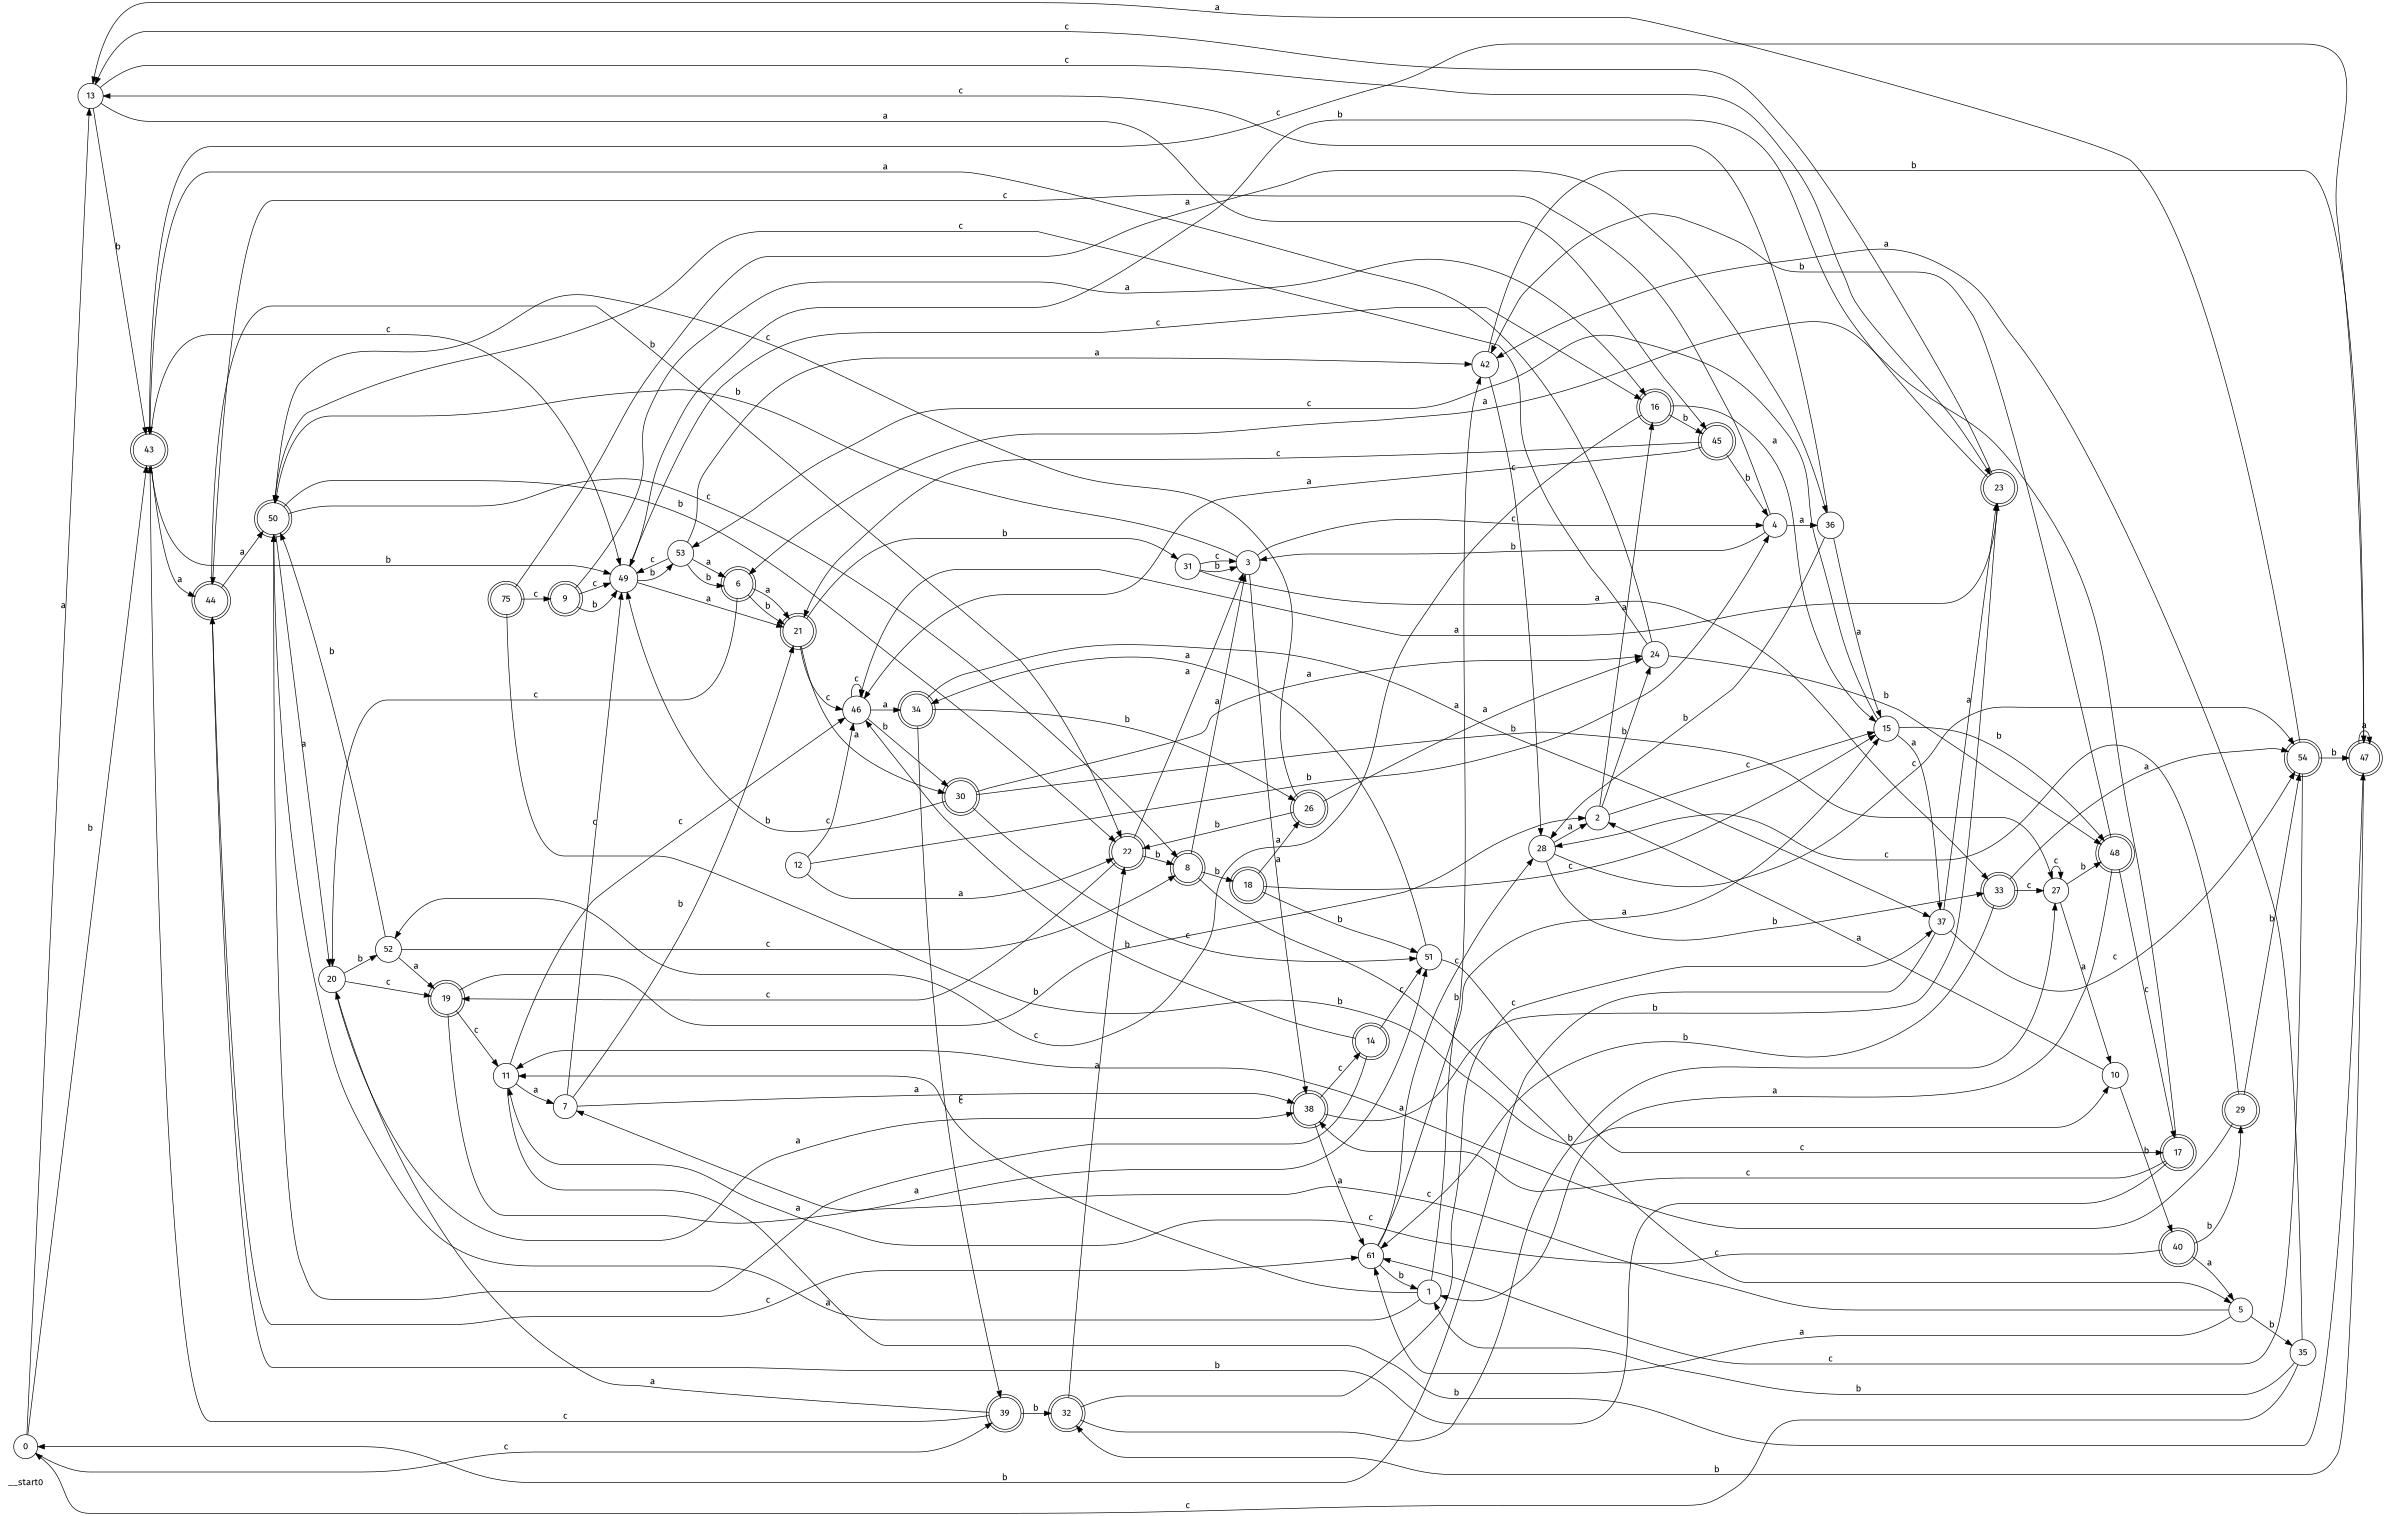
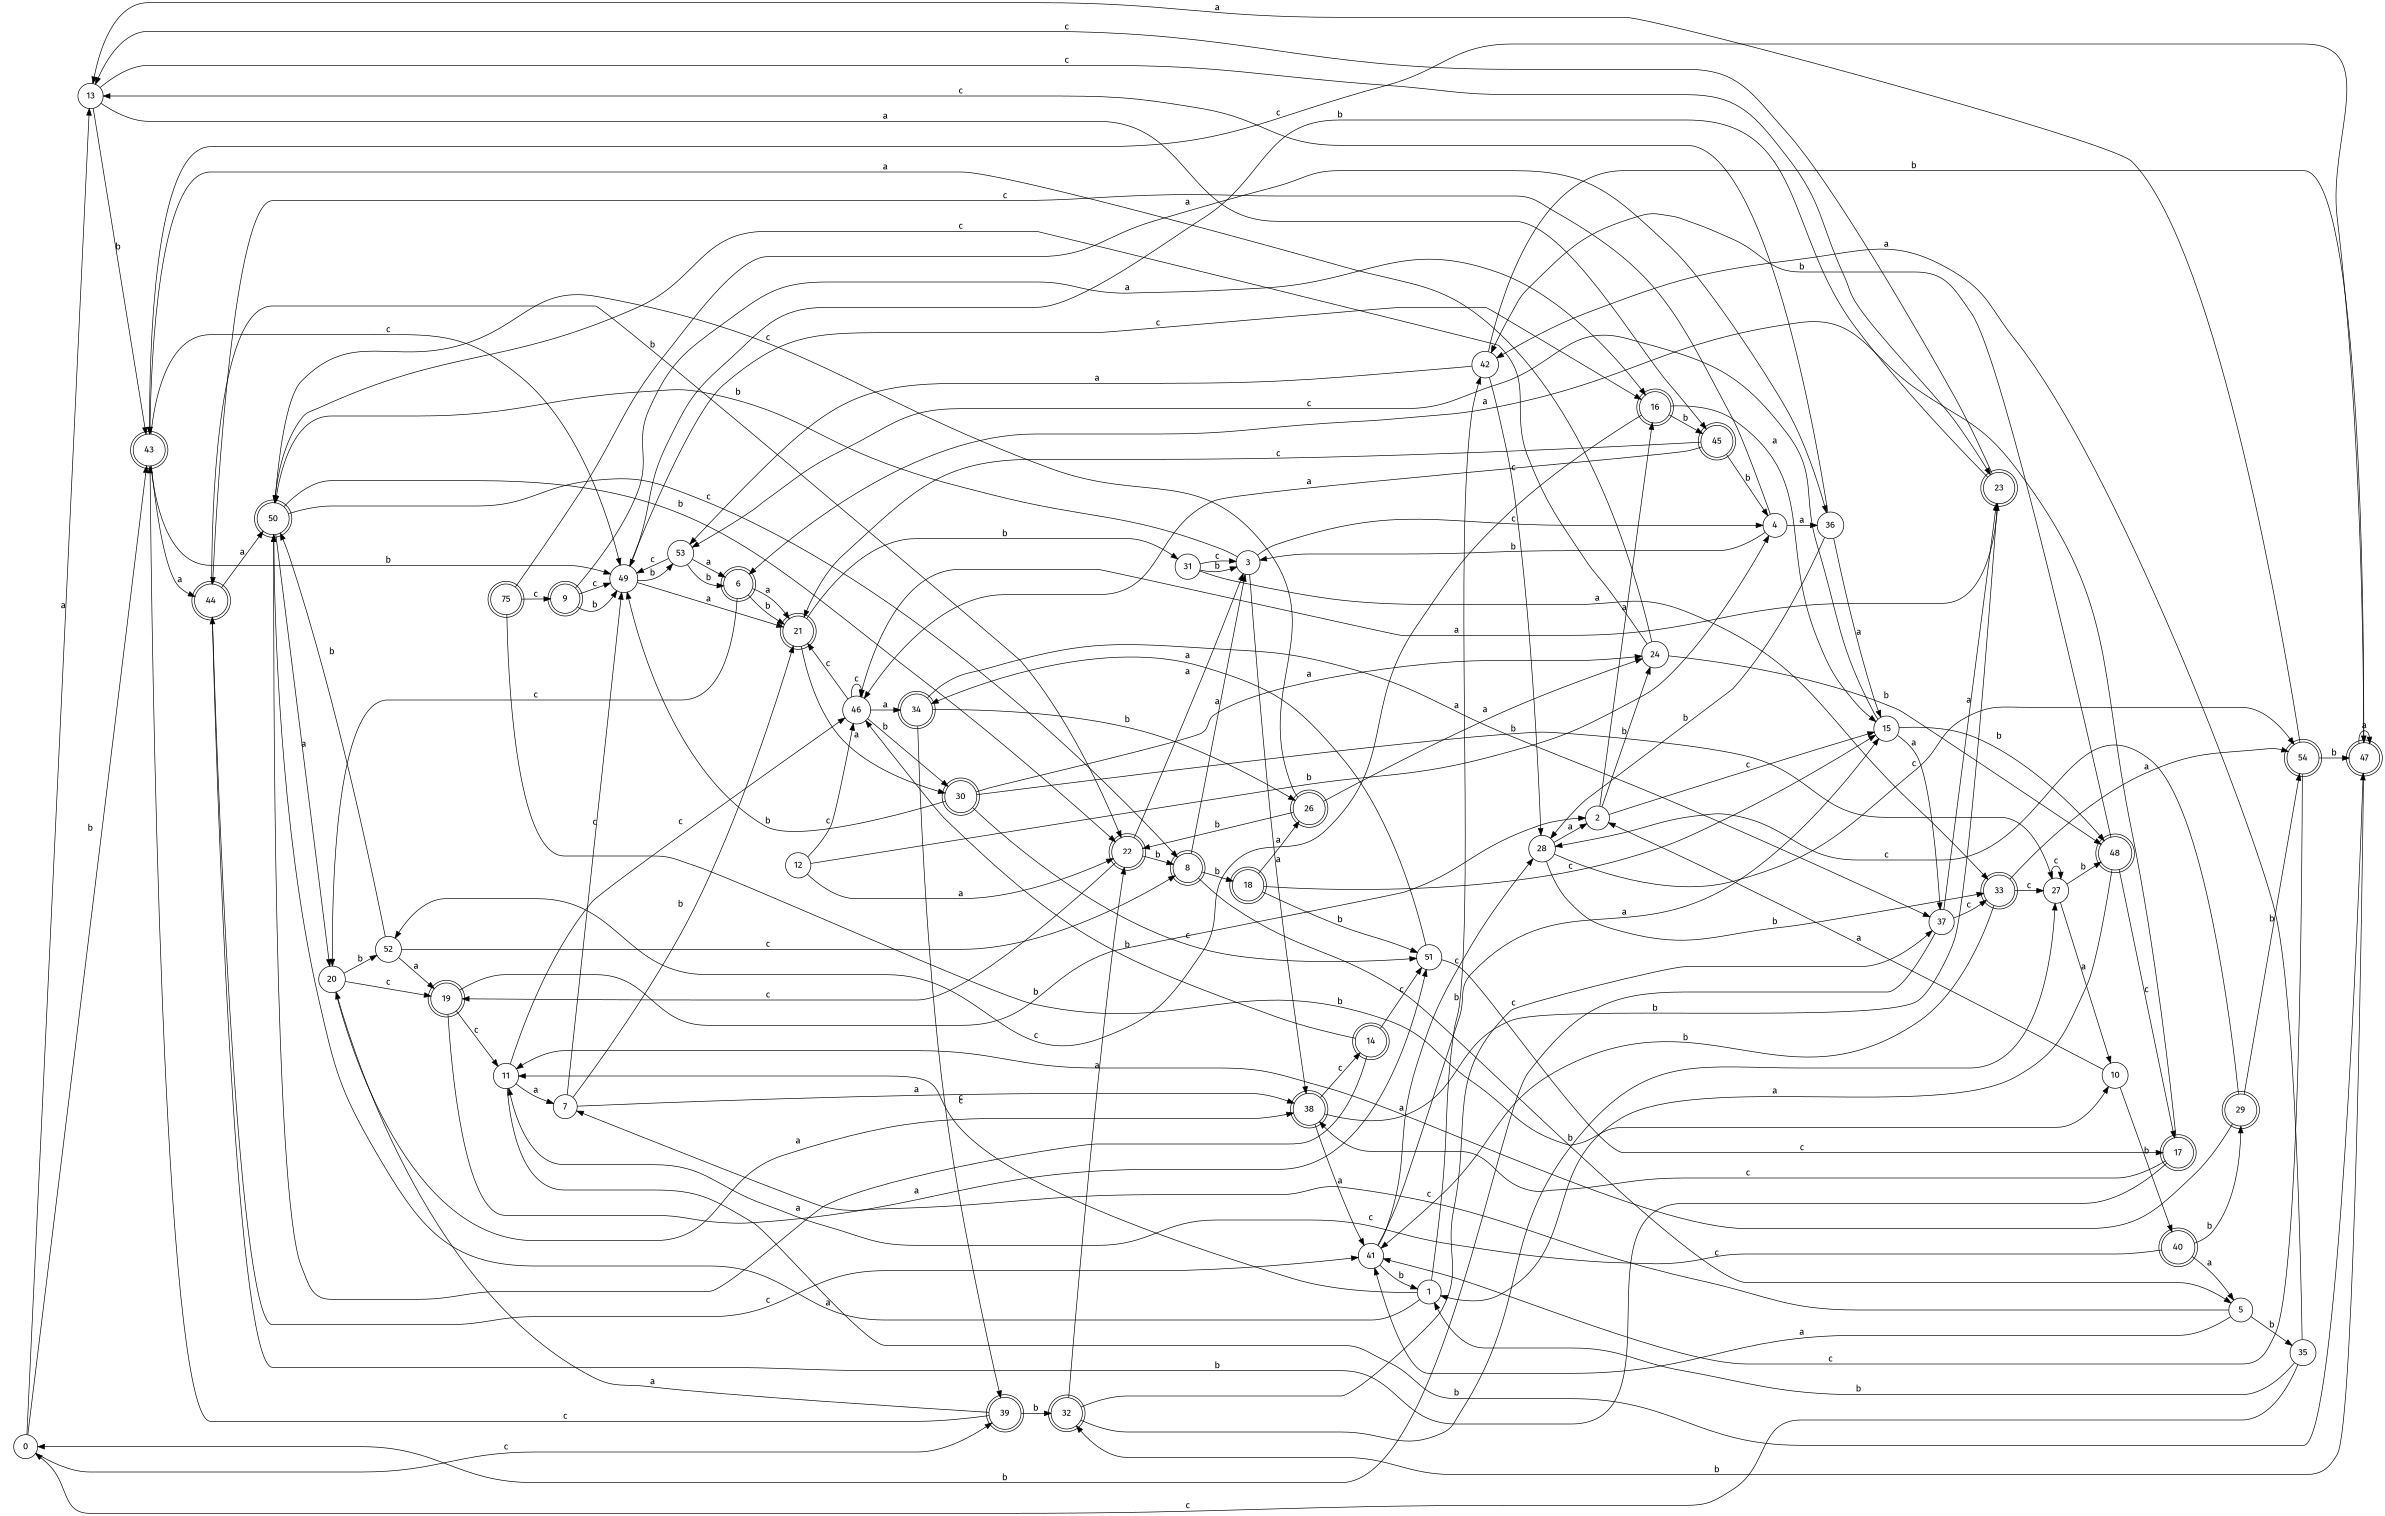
(1025, 358) -> (1056, 383)
(811, 682) -> (830, 674)
(2147, 949) -> (1968, 912)
(1371, 1256) -> (1371, 1256)
(26, 1483) -> none
